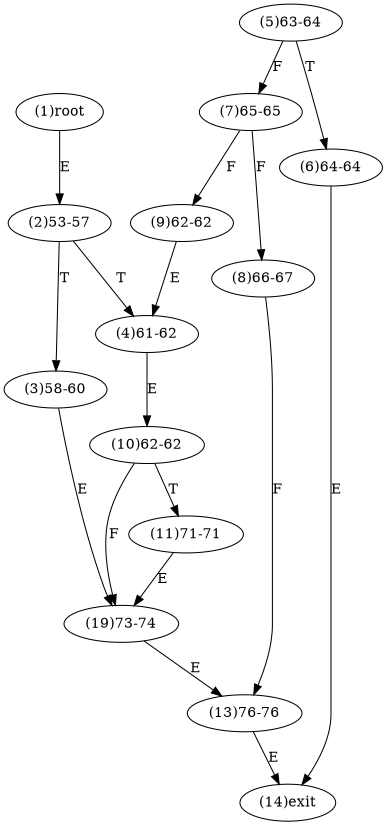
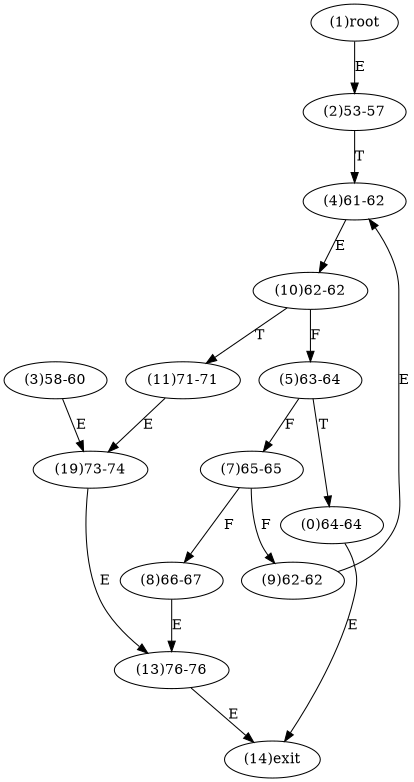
(331, 168) -> (332, 525)
(58, 301) -> none
(278, 490) -> (177, 625)
(107, 526) -> (310, 330)
